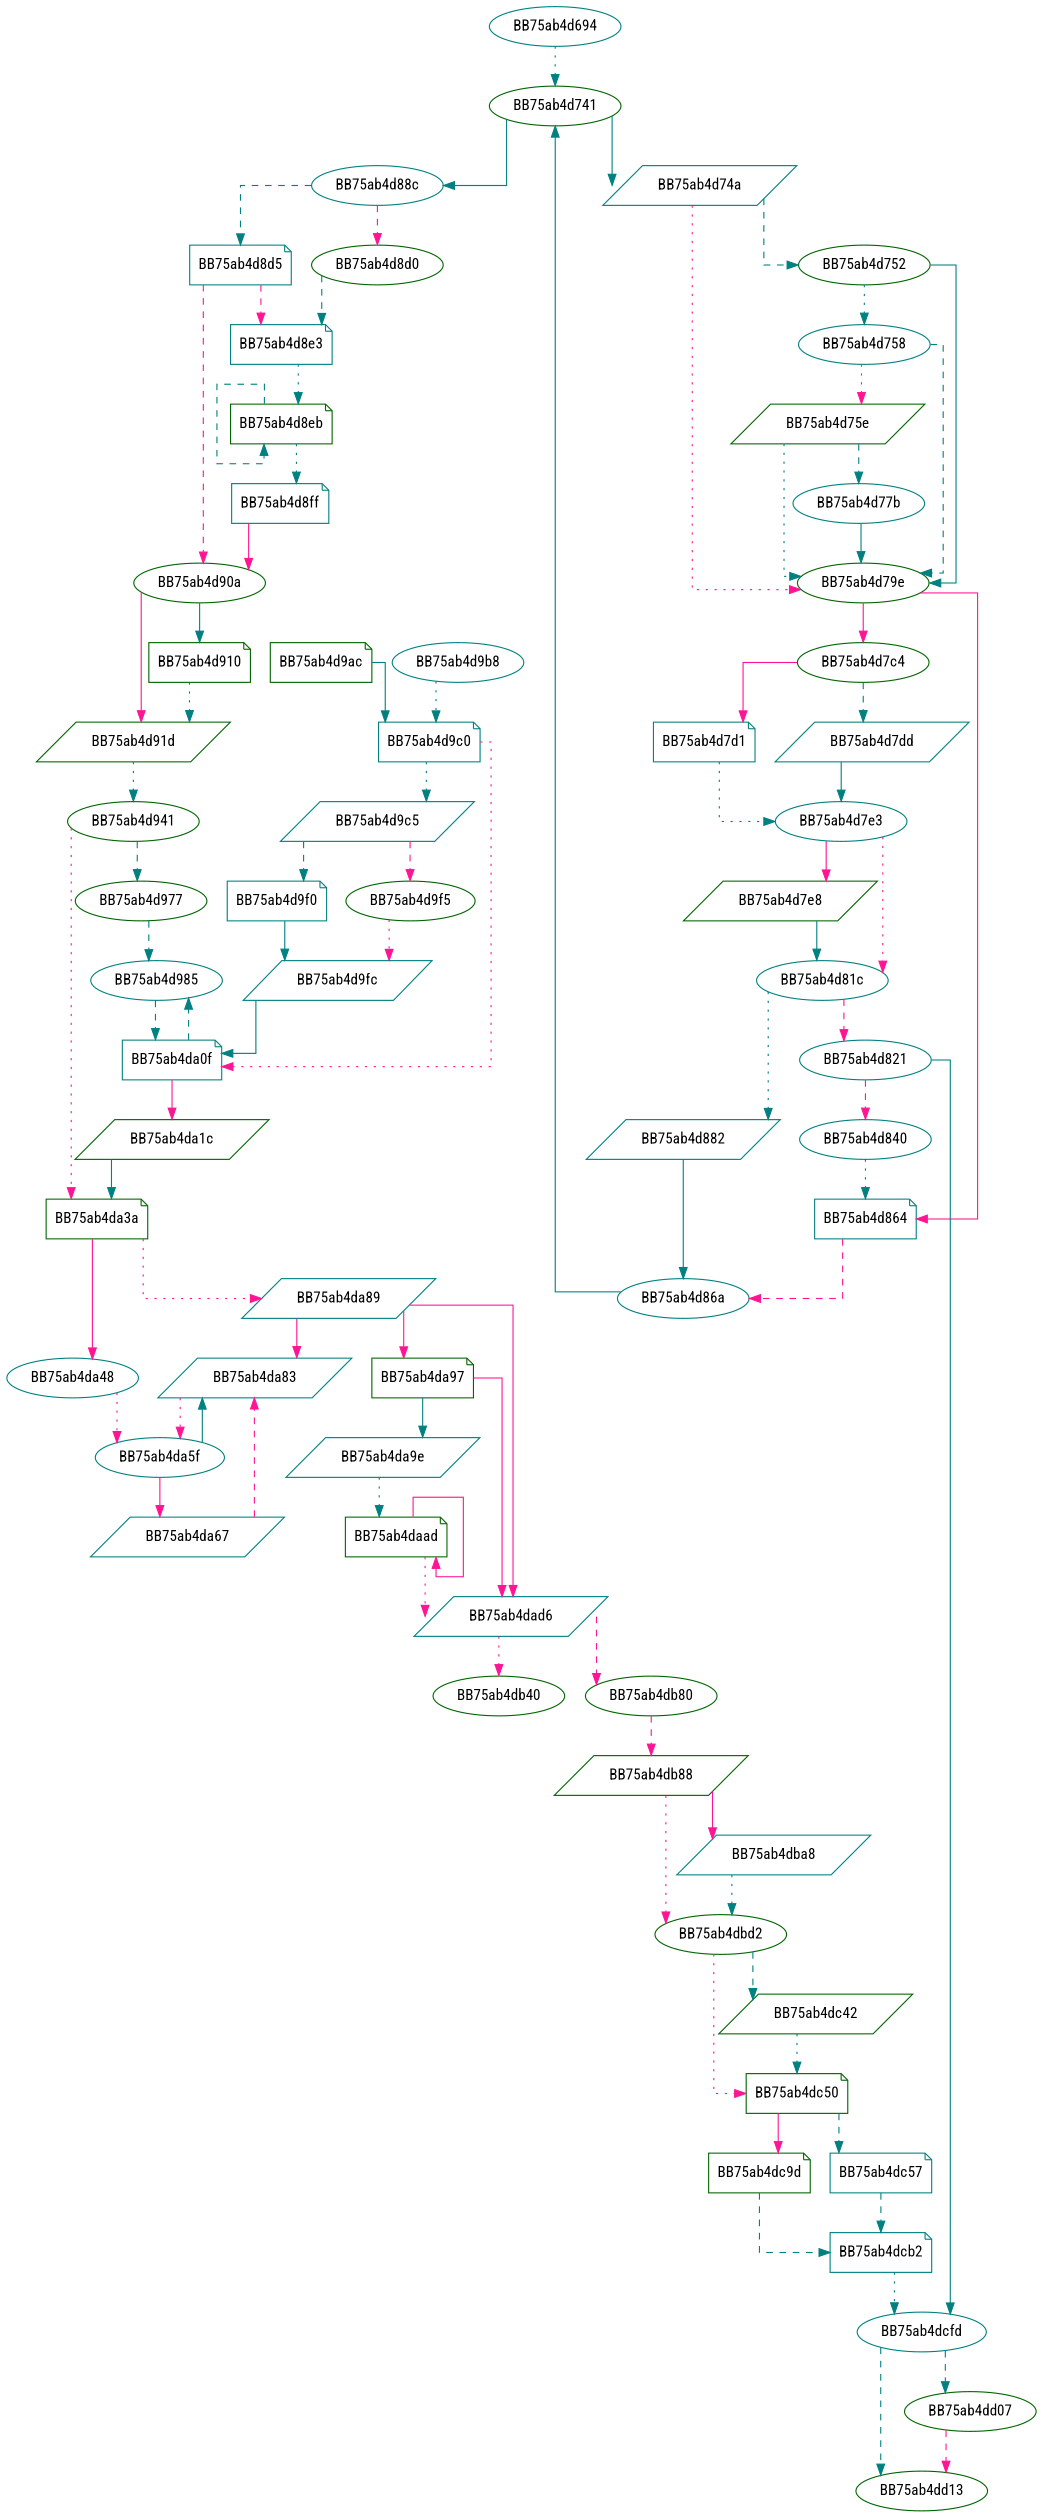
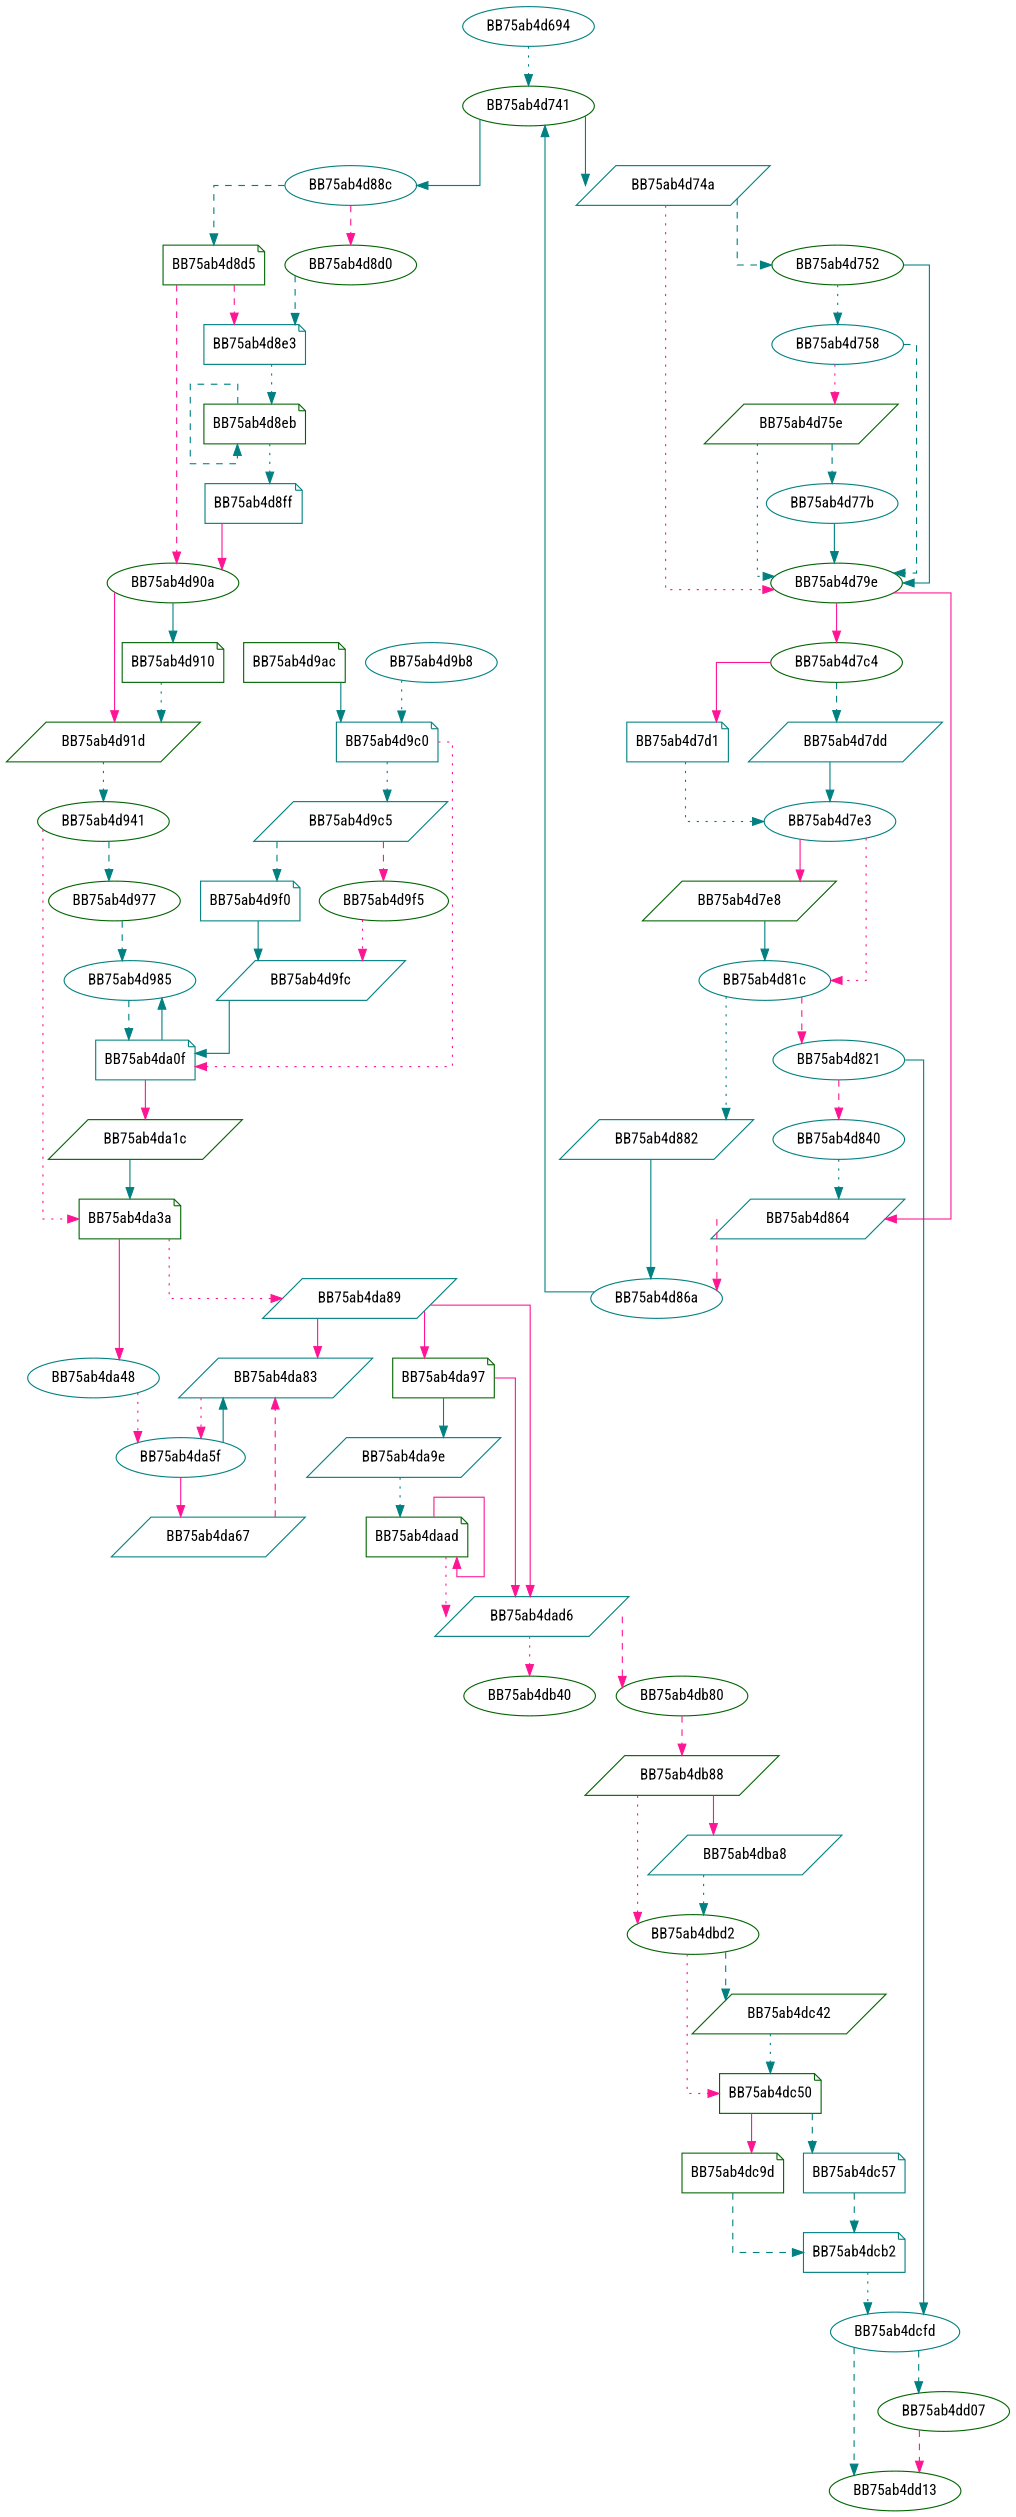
(240, 265) -> (214, 265)
(189, 1025) -> (162, 1025)
(865, 1219) -> (808, 1219)
